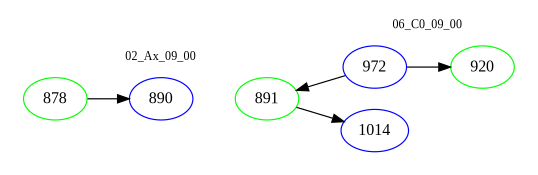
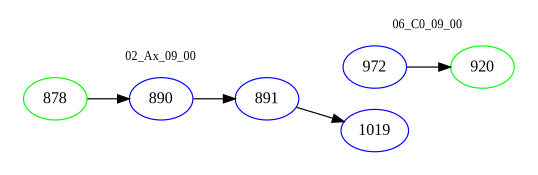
(324, 82) -> (208, 99)
(267, 99) -> (267, 99)
(375, 131) -> (375, 131)
